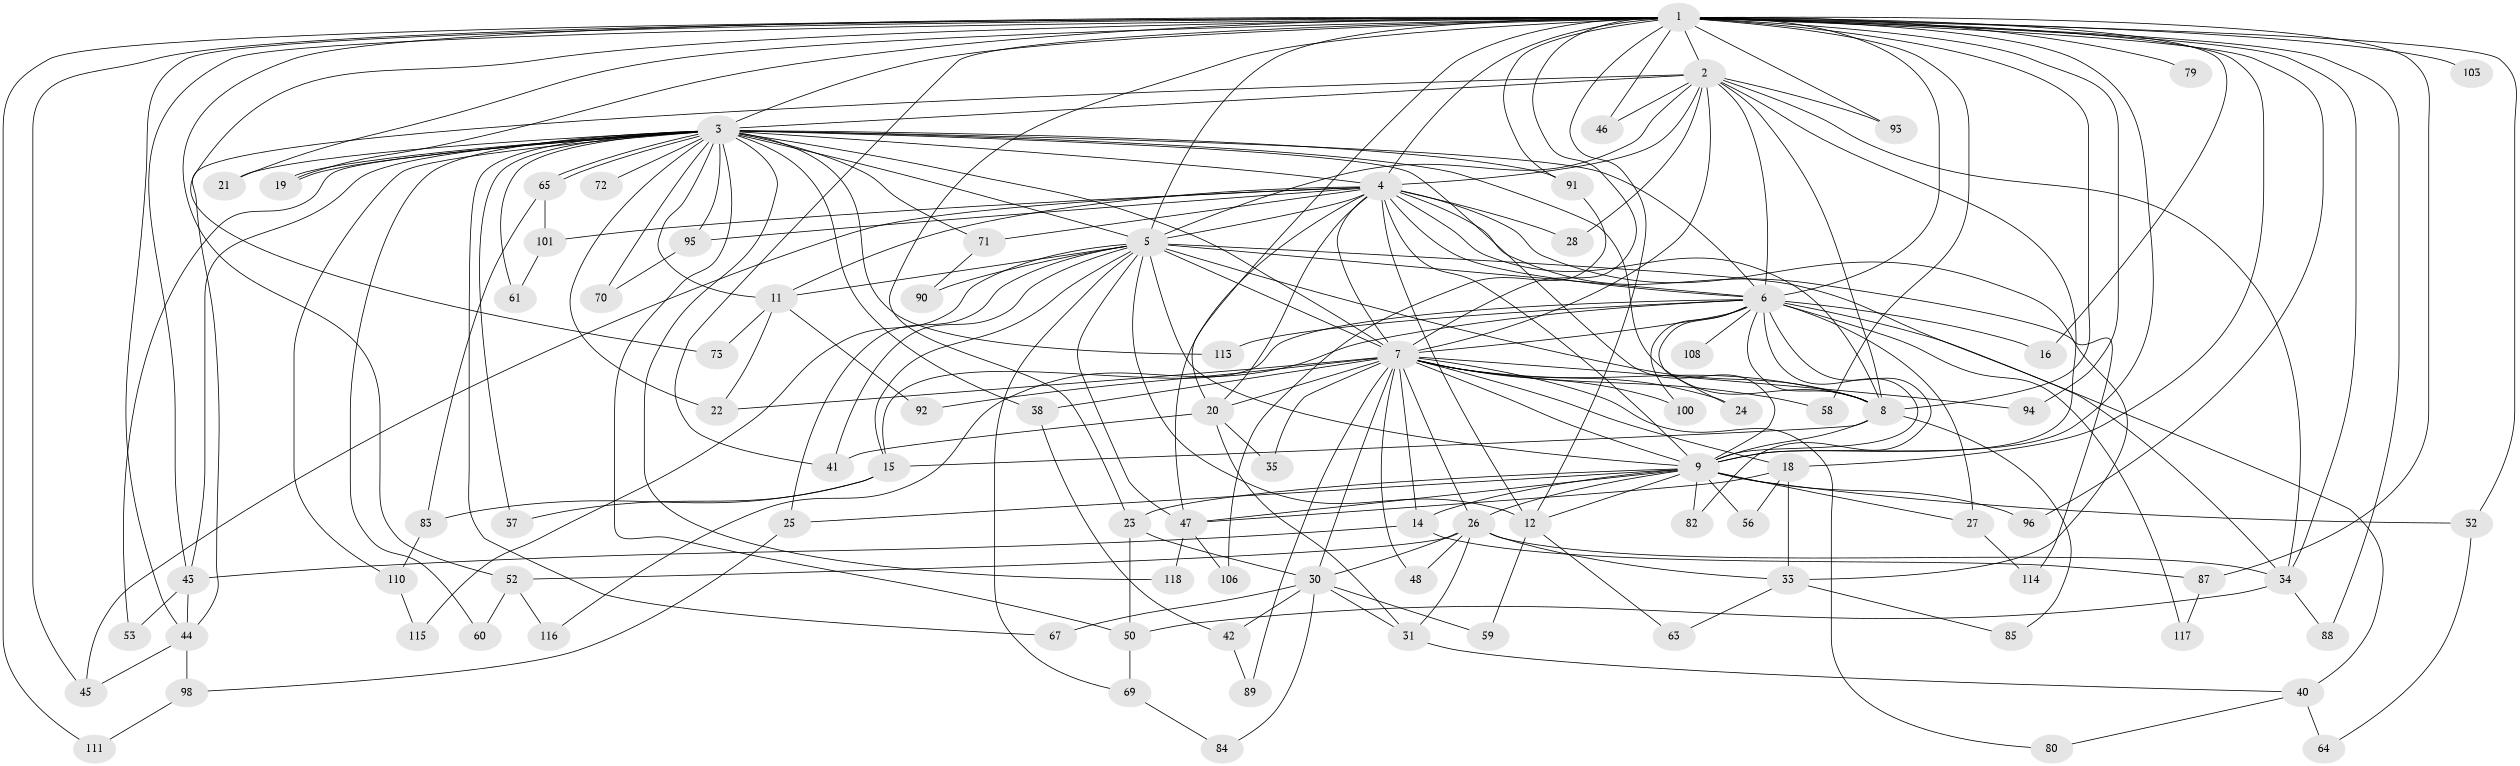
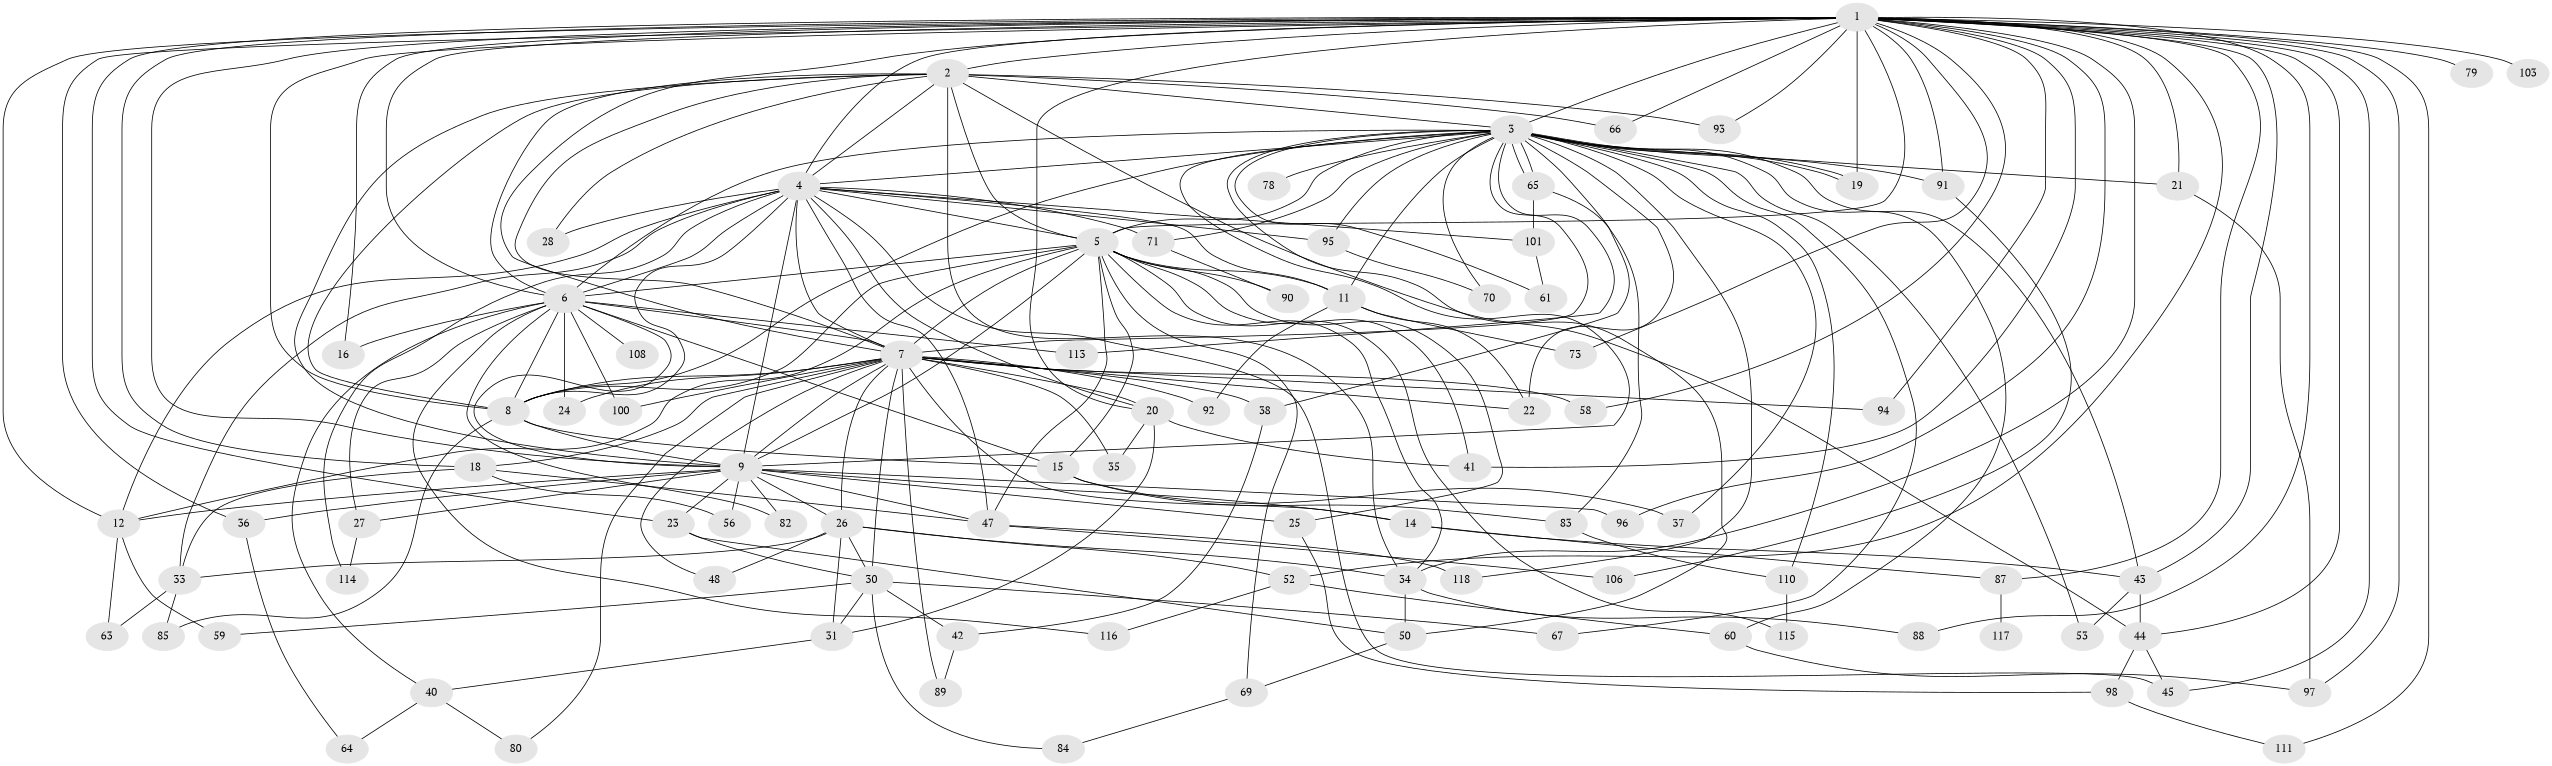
(1602, 130) -> (1615, 130)
(601, 186) -> (1269, 186)
(2032, 383) -> none
(2472, 524) -> (244, 524)
none -> (2310, 693)
